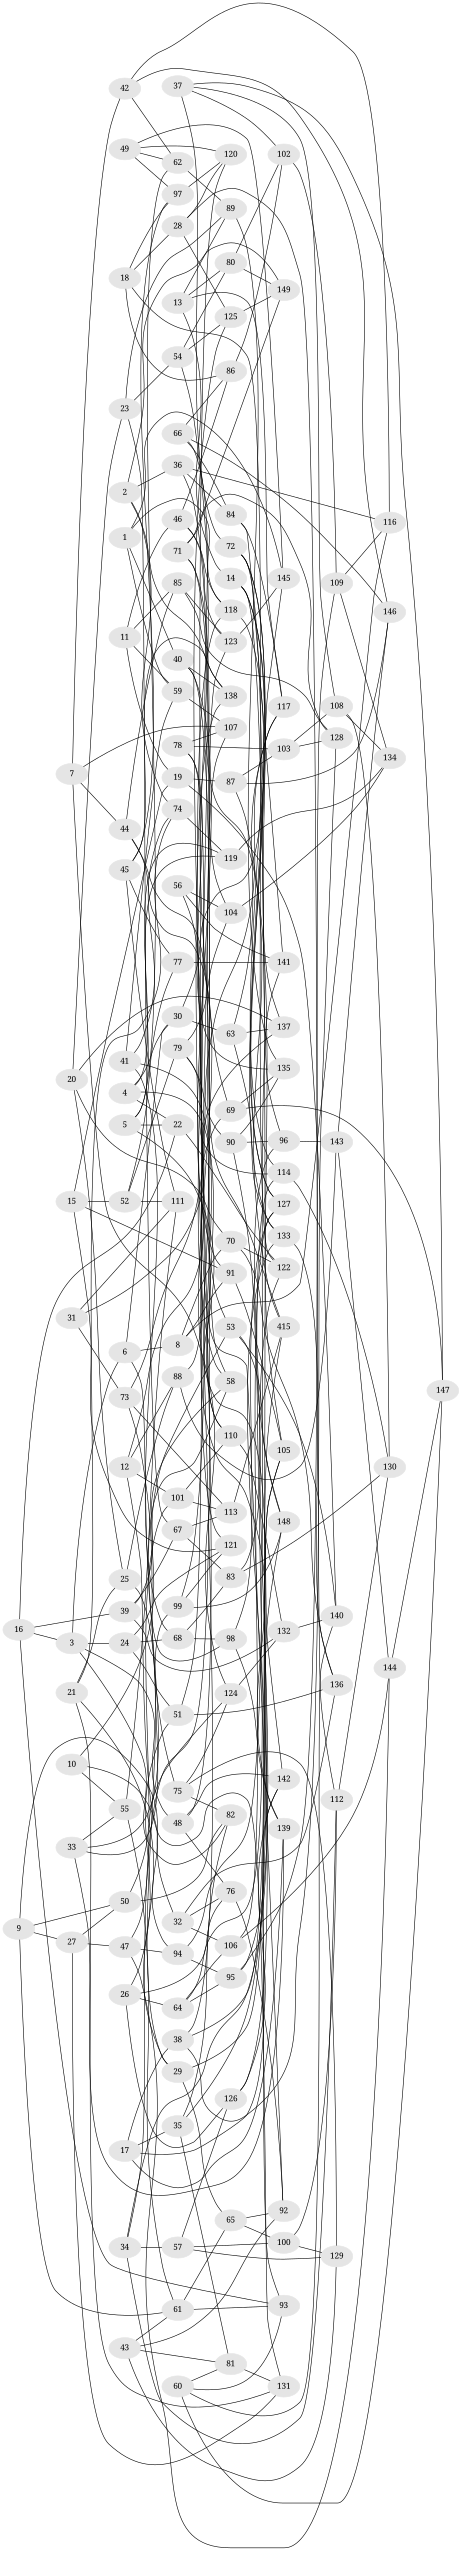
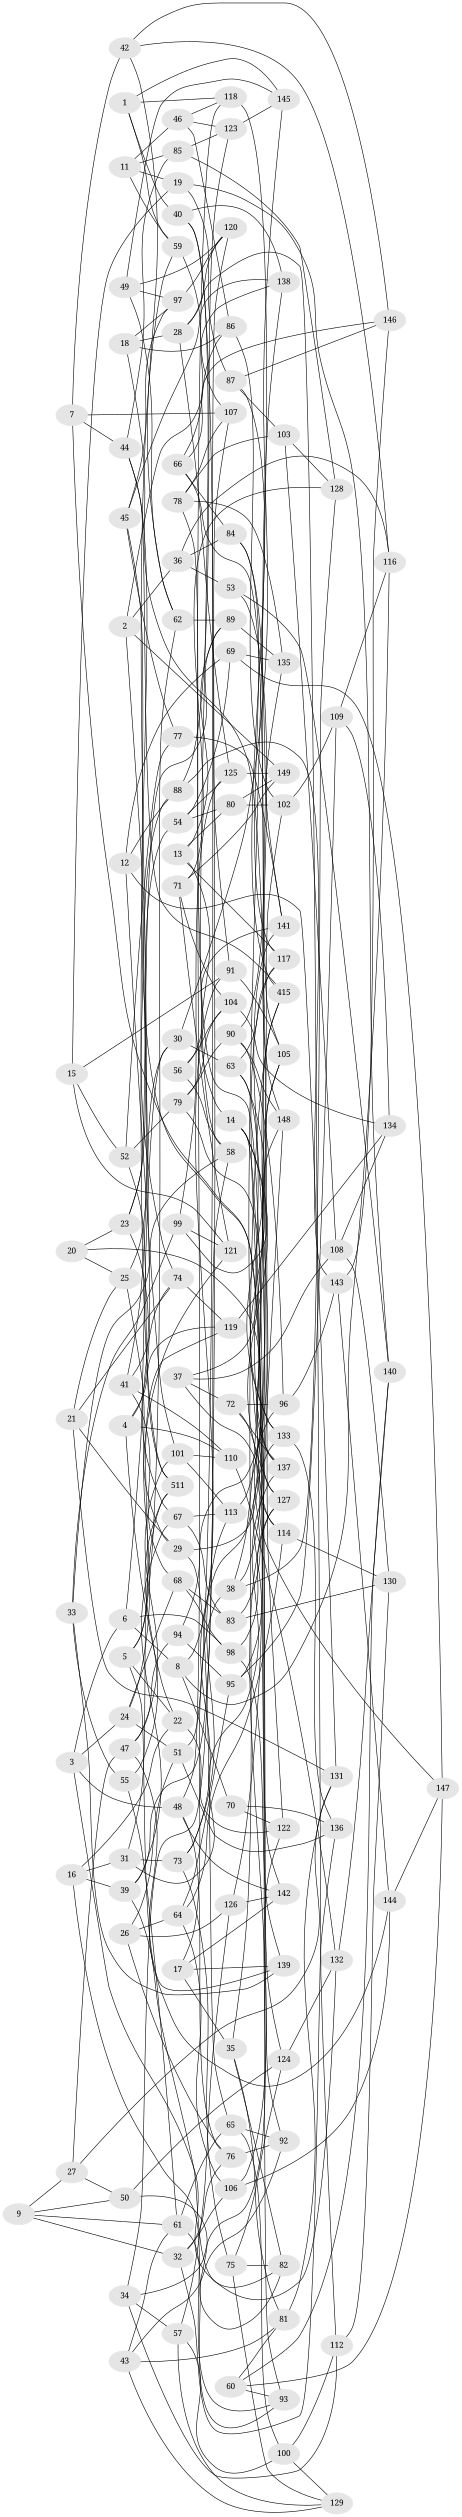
(144, 1161) -> none
(178, 1202) -> (178, 1486)
(45, 1637) -> (98, 1867)
(72, 1765) -> none
